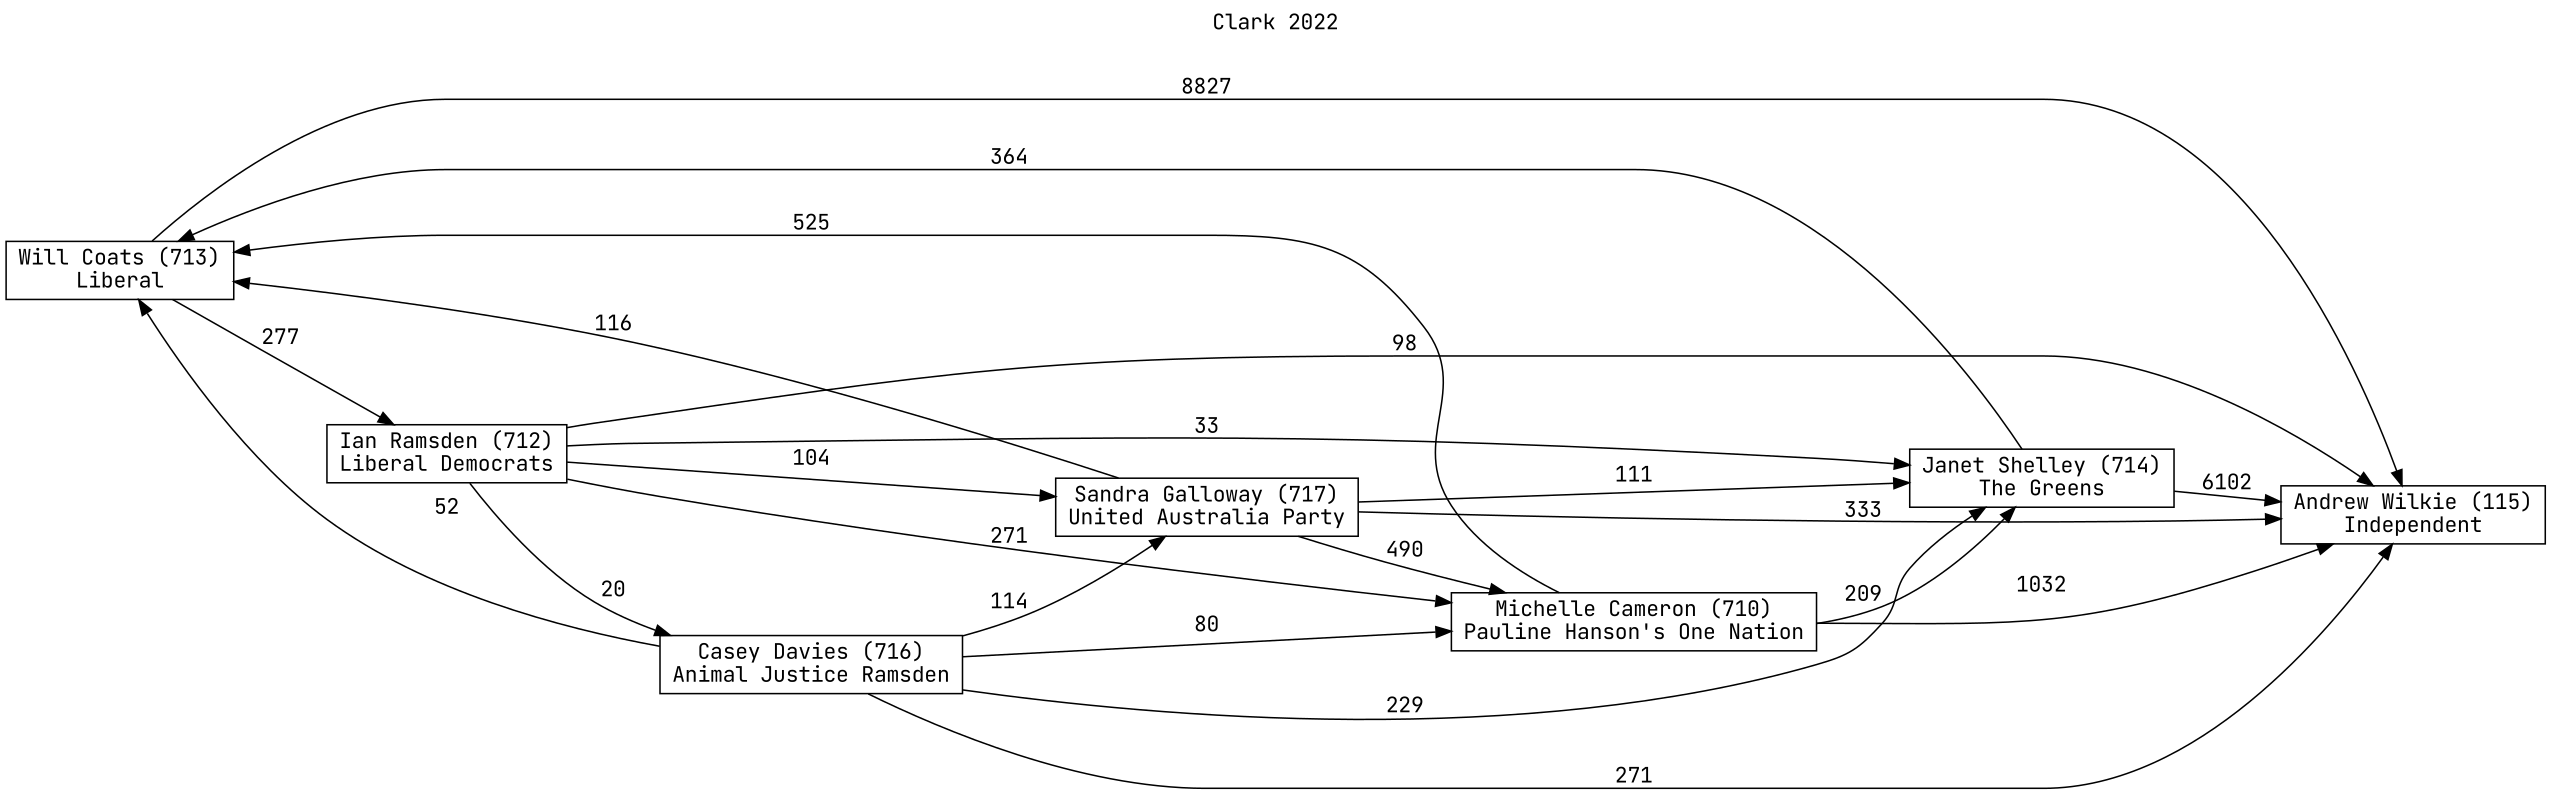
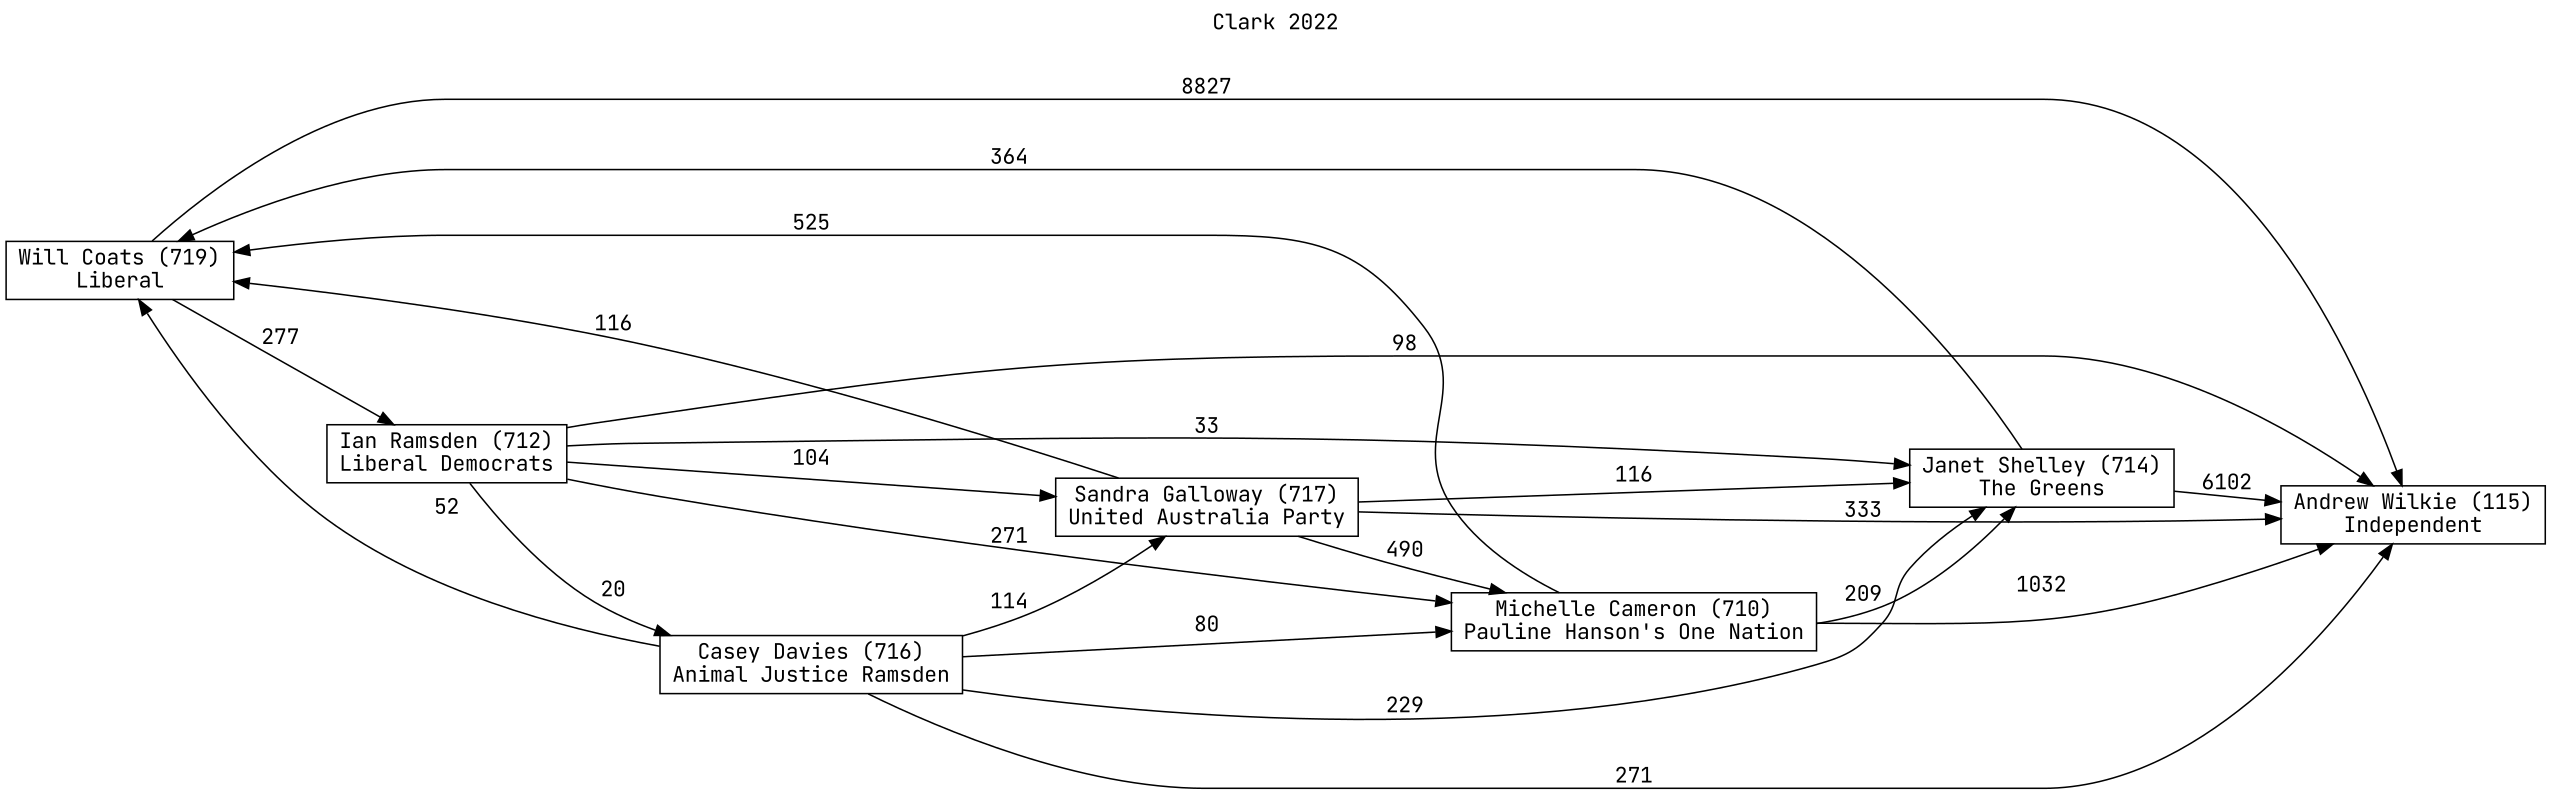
(120, 270) -> (120, 270)
(1634, 476) -> (1634, 476)
